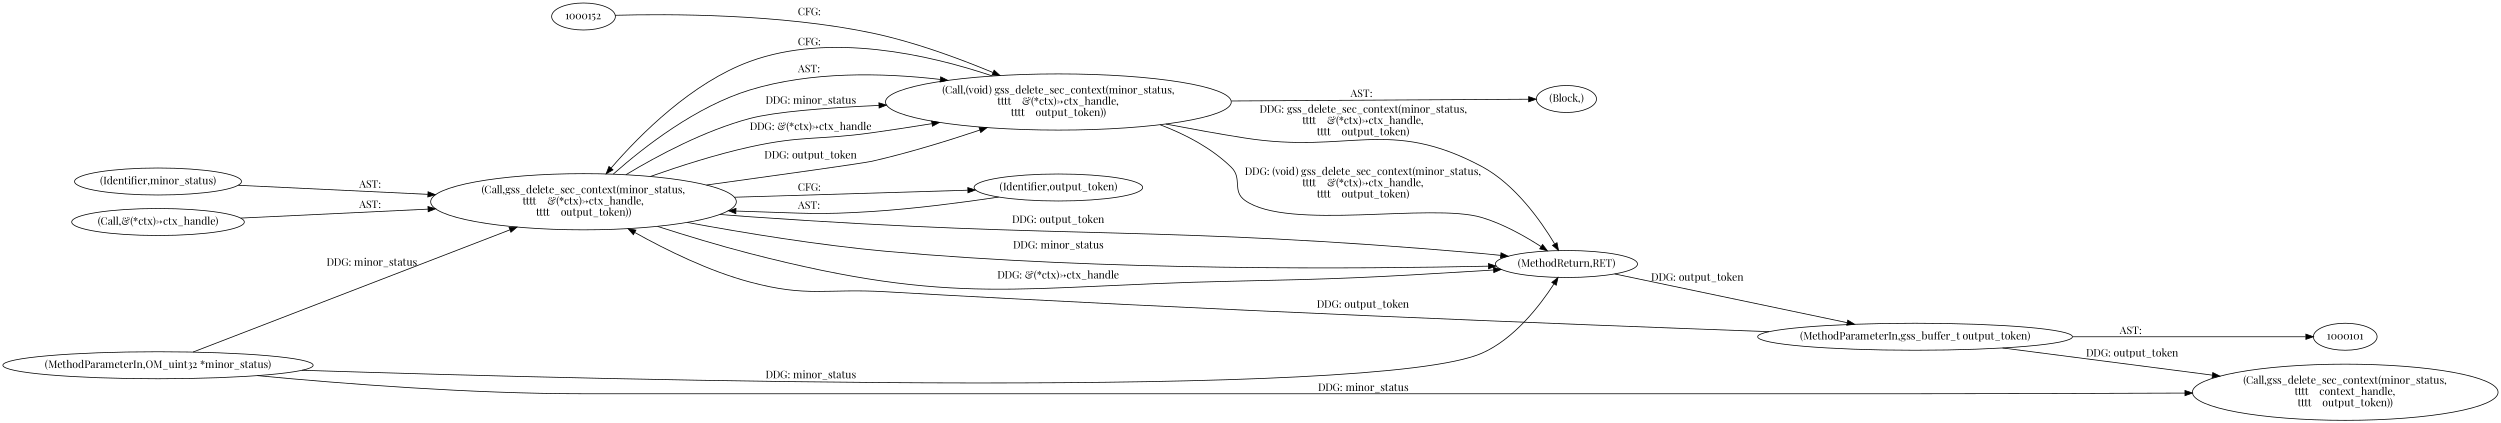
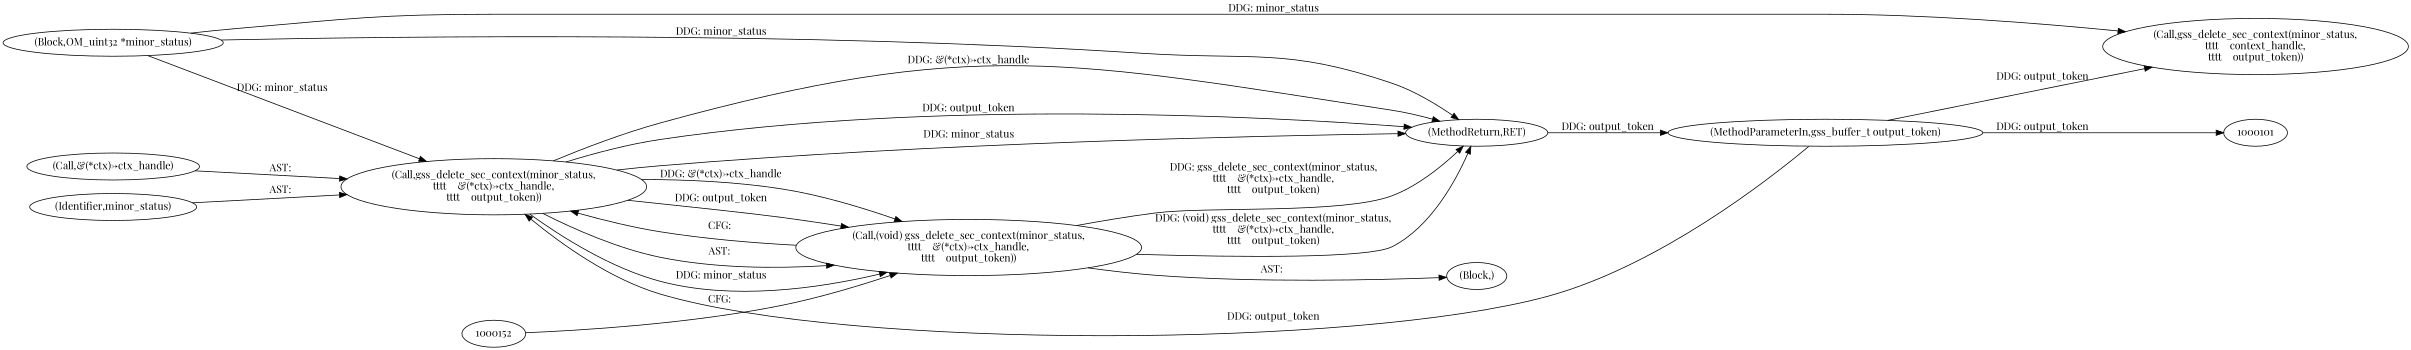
(1058, 188) -> none
(2132, 331) -> (2043, 127)
(158, 365) -> (113, 43)
